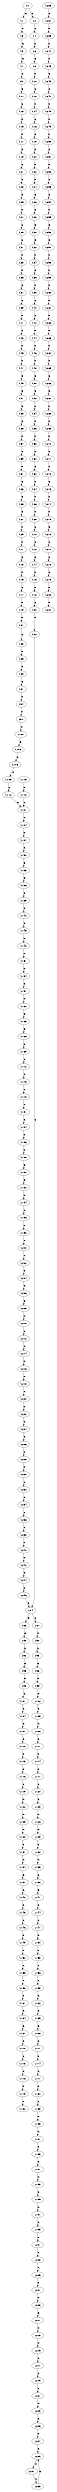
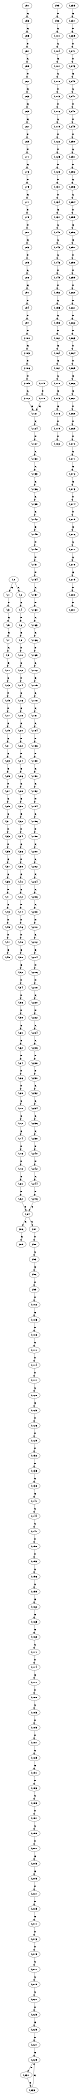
(21, 390) -> none
(24, 1656) -> none
